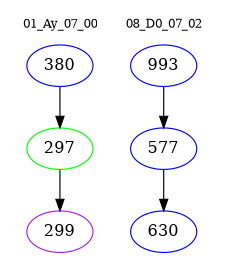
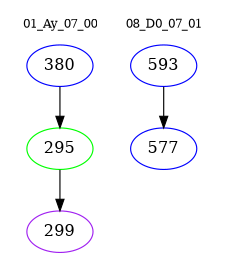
(164, 25) -> (164, 25)
(164, 66) -> (164, 66)
(60, 149) -> (60, 149)
(164, 232) -> none
